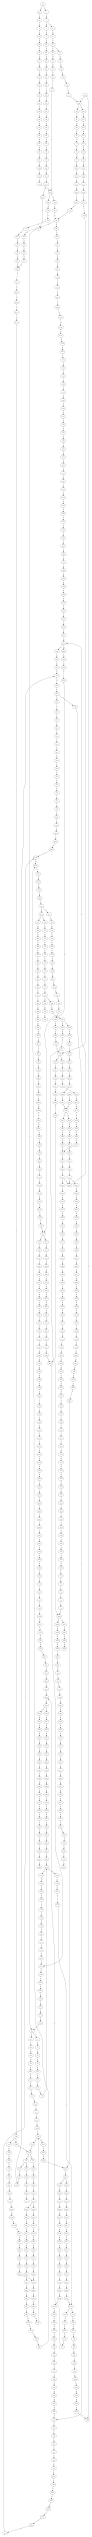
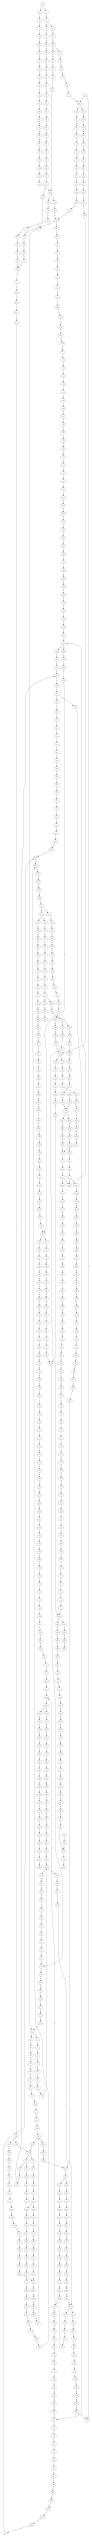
(62, 1830) -> (60, 1839)
